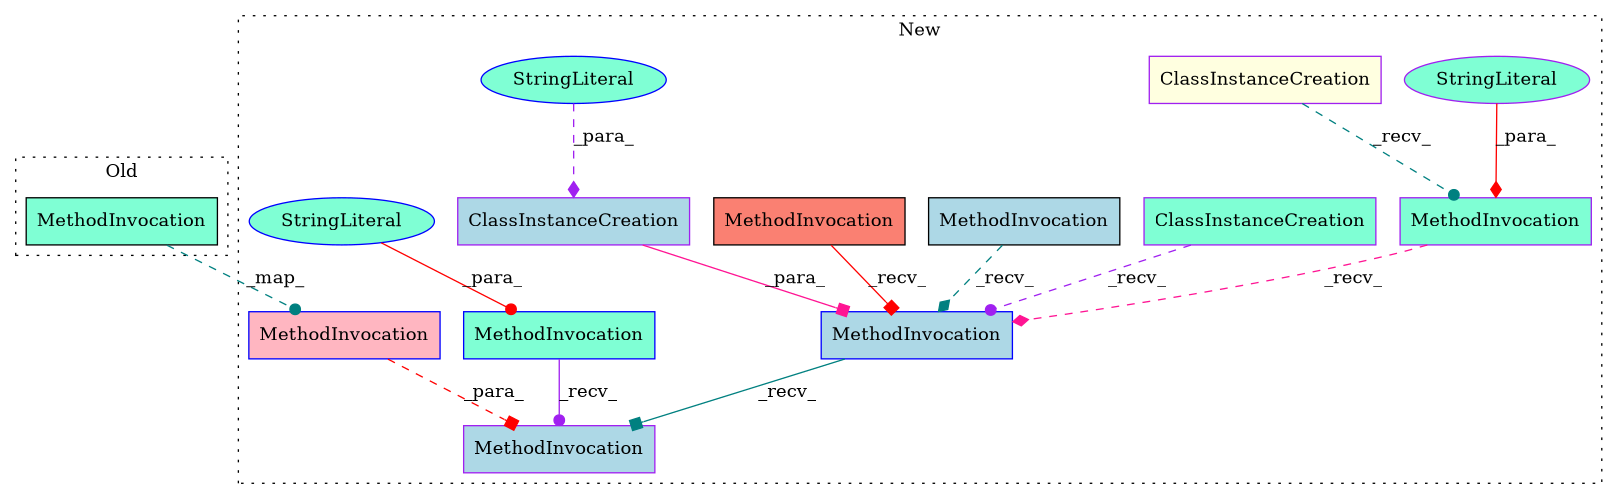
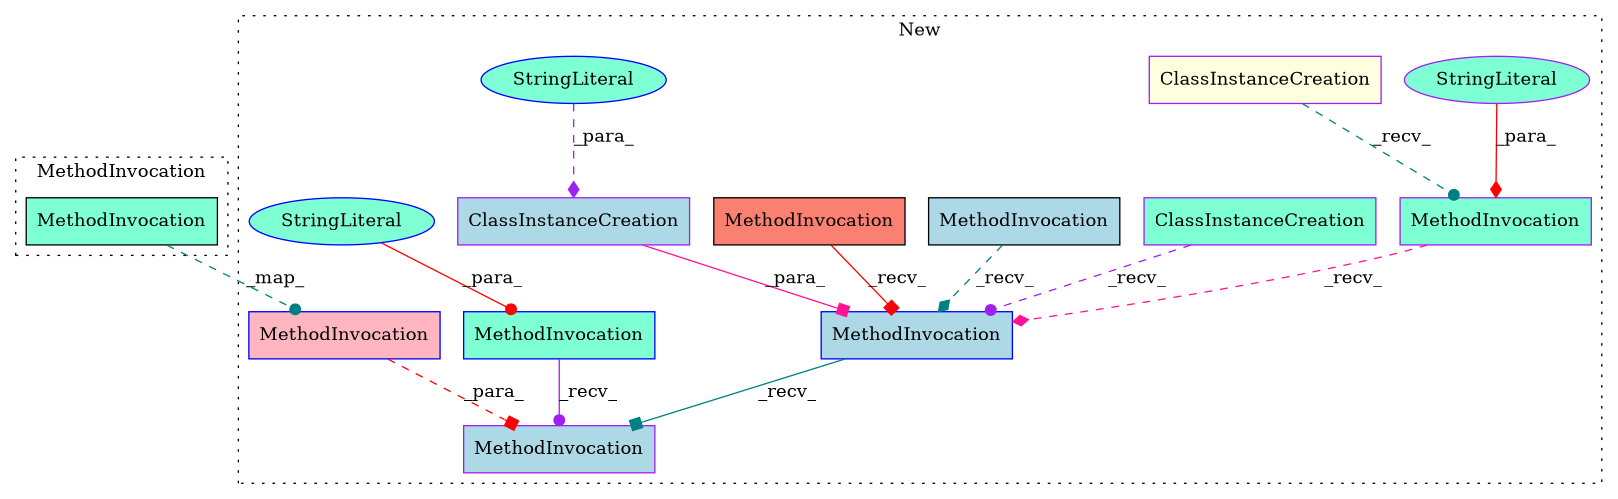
(122, 172) -> (122, 172)
